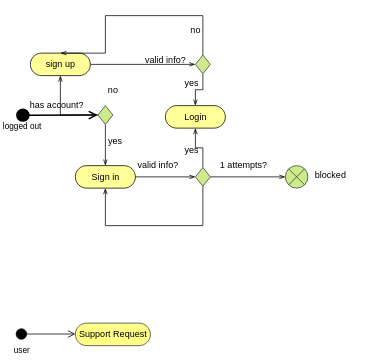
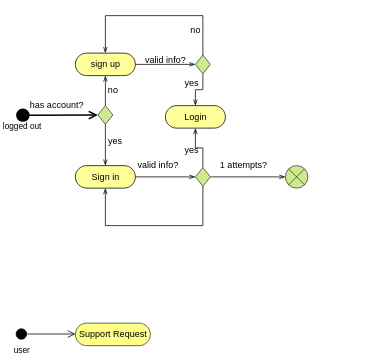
(60, 64) -> (105, 64)
(330, 175) -> none
